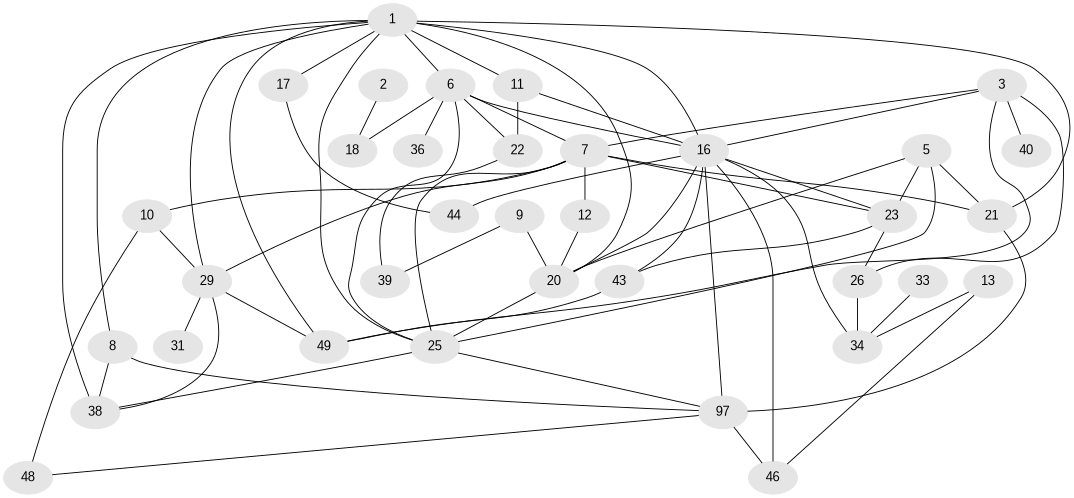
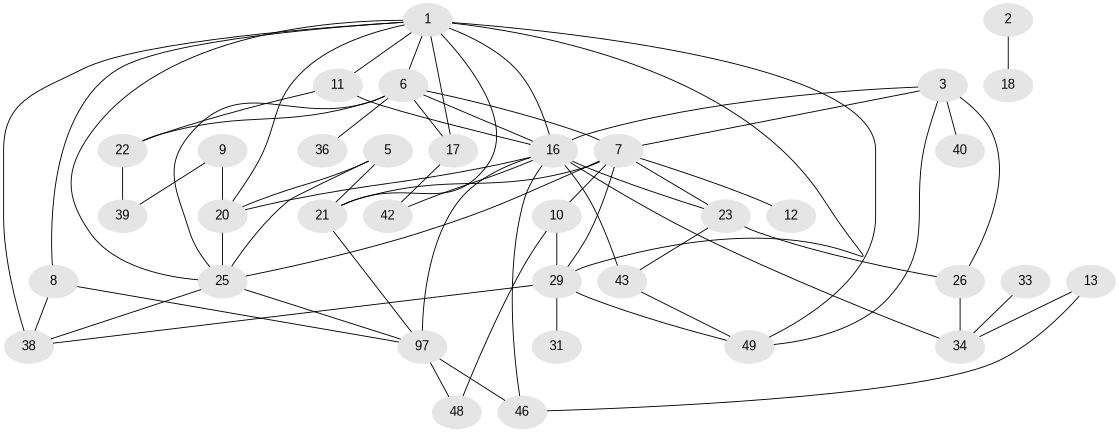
(401, 118) -> (423, 111)
(909, 184) -> none
(454, 216) -> (388, 216)
(570, 249) -> none
